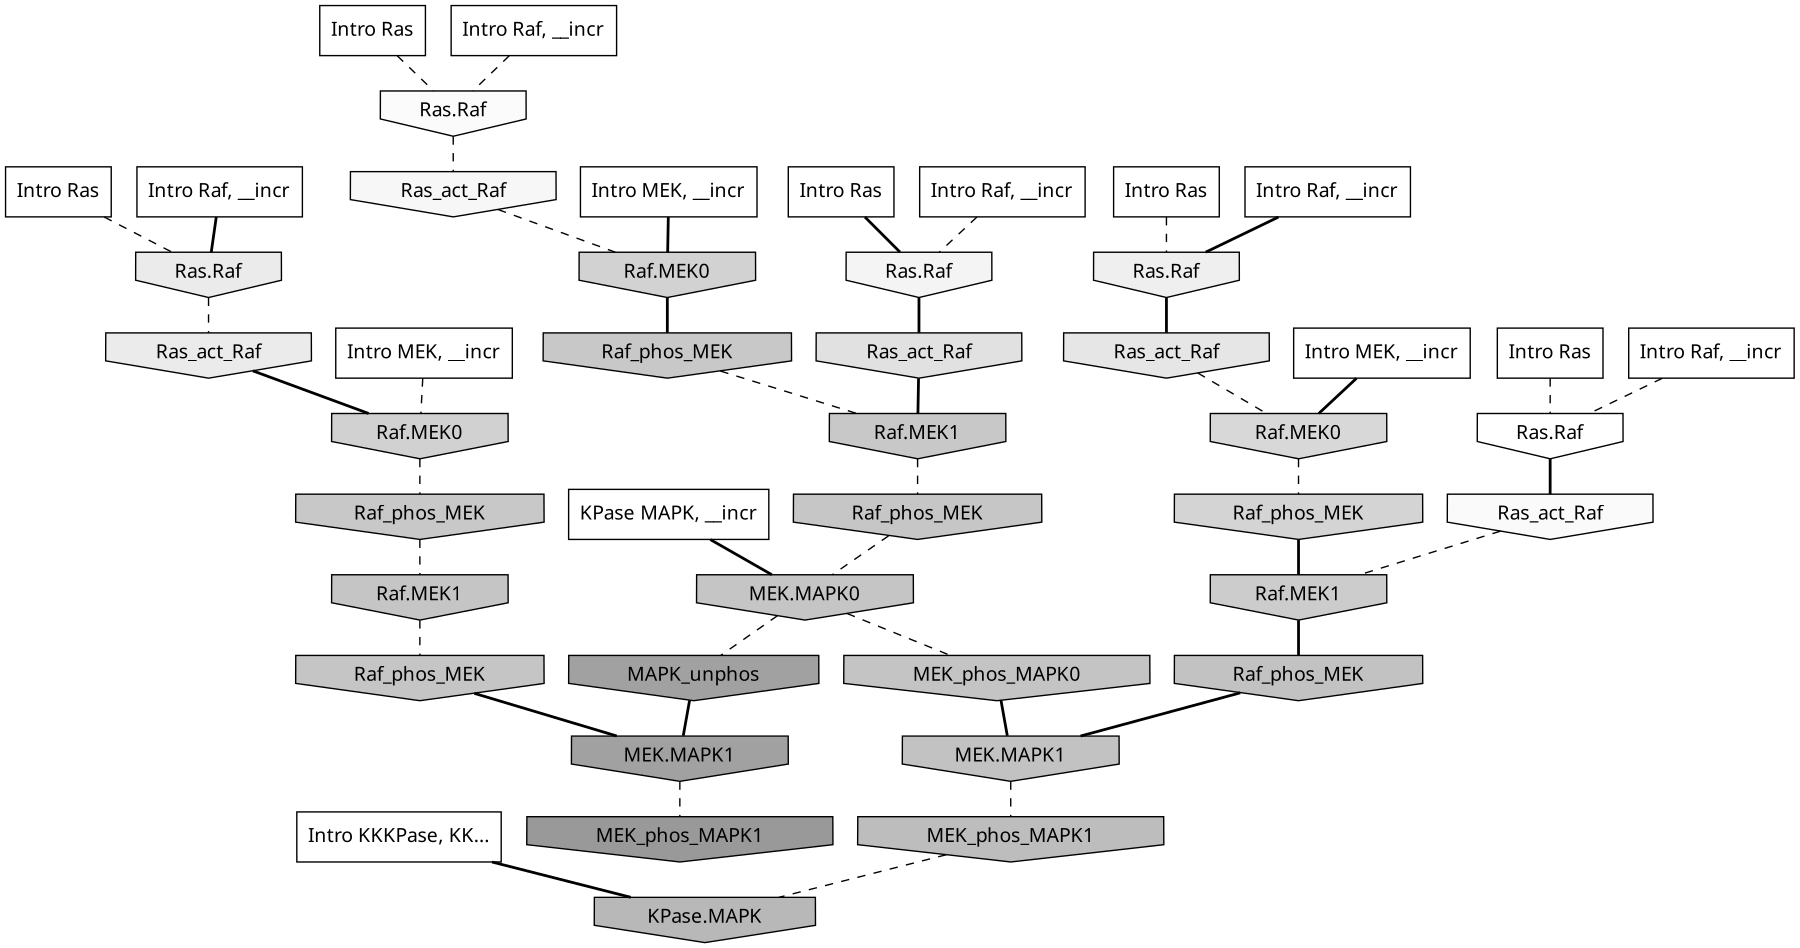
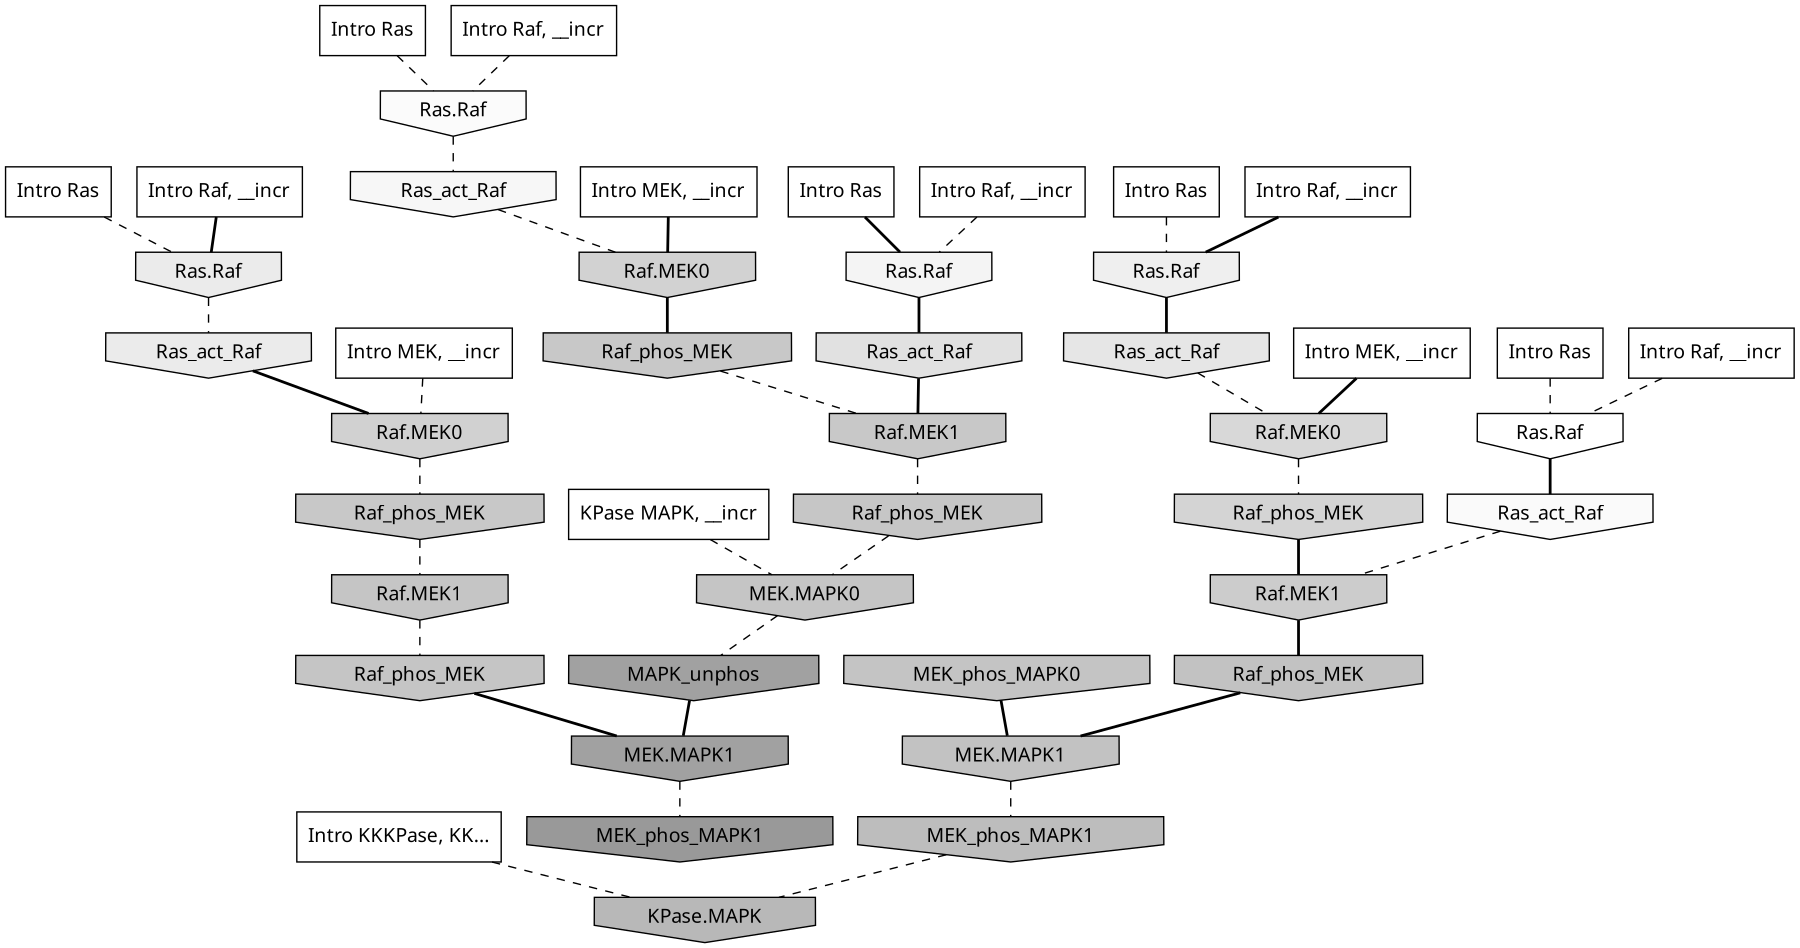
(741, 557) -> (741, 557)
(899, 634) -> none
(561, 880) -> (561, 880)
